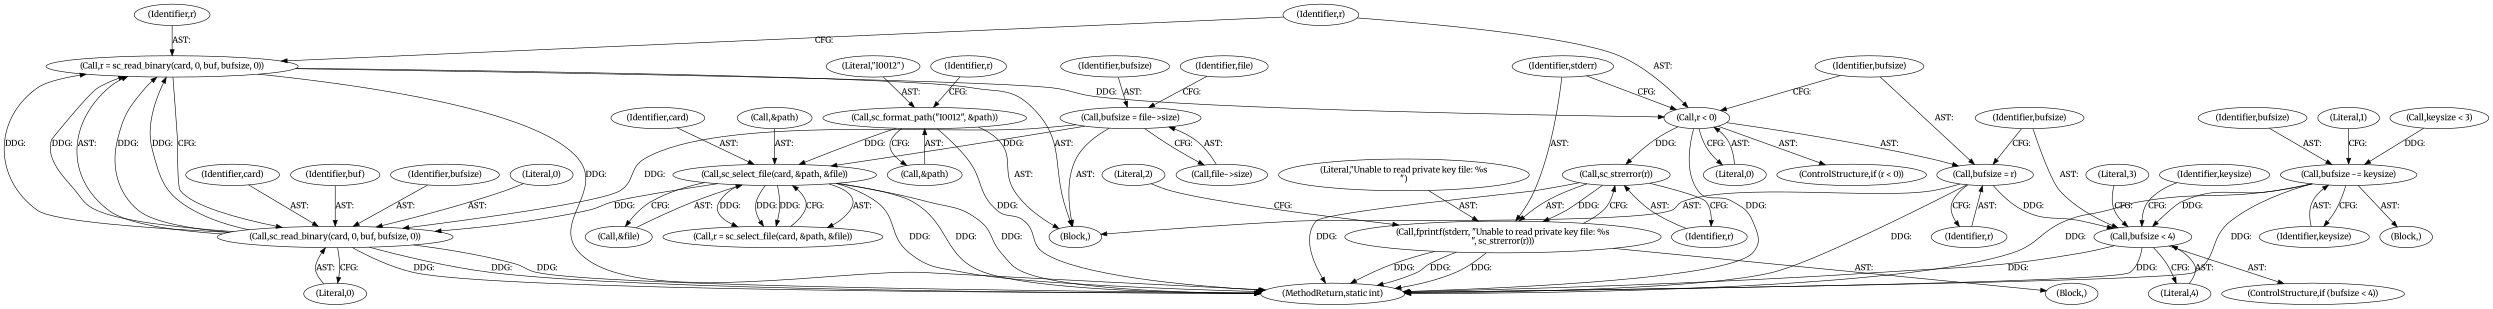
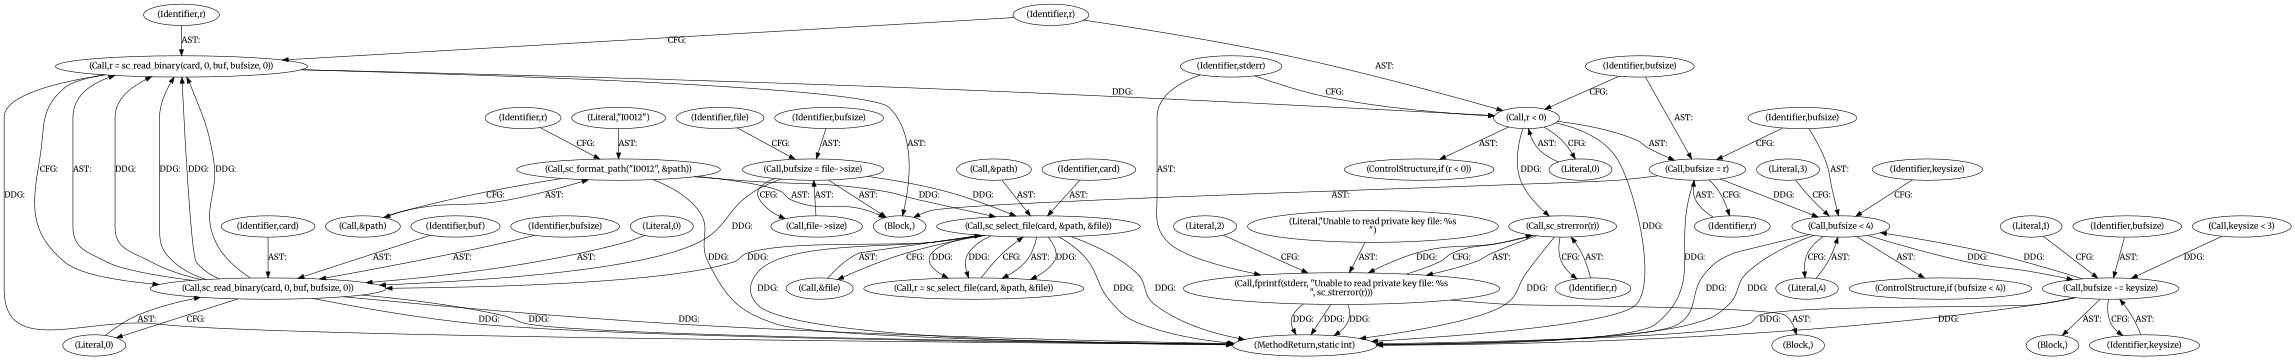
none -> (1966, 262)
